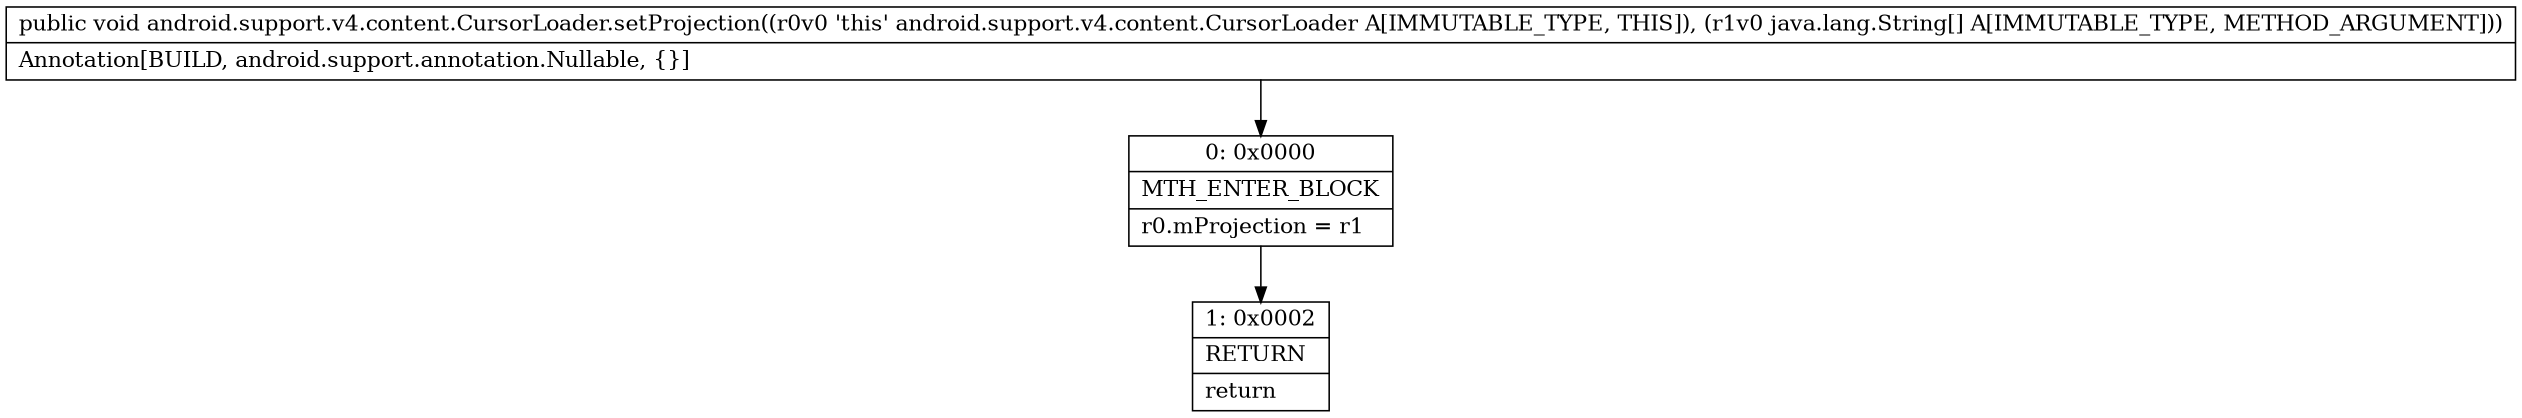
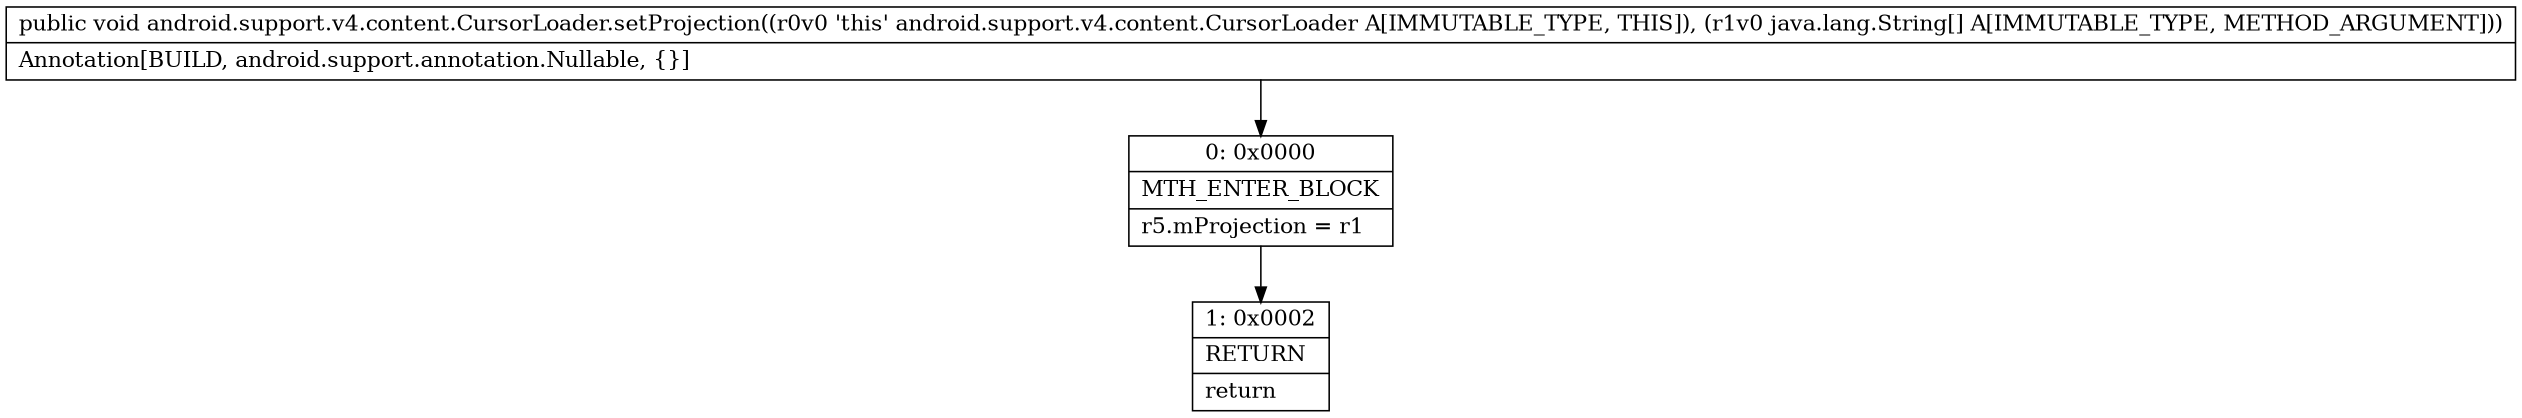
(1253, 227) -> (1253, 227)
